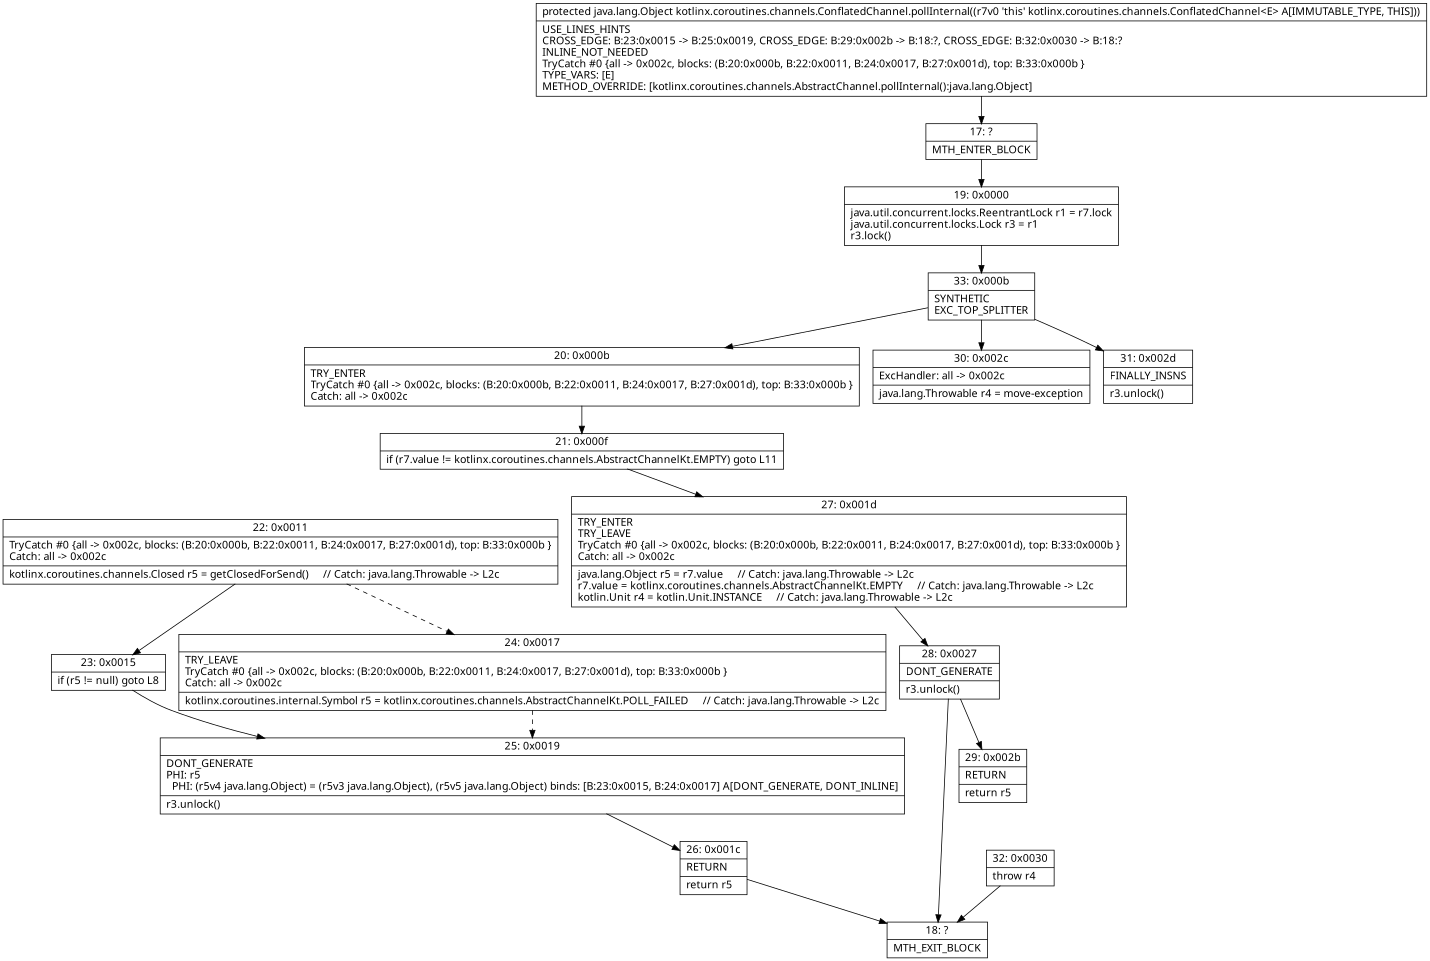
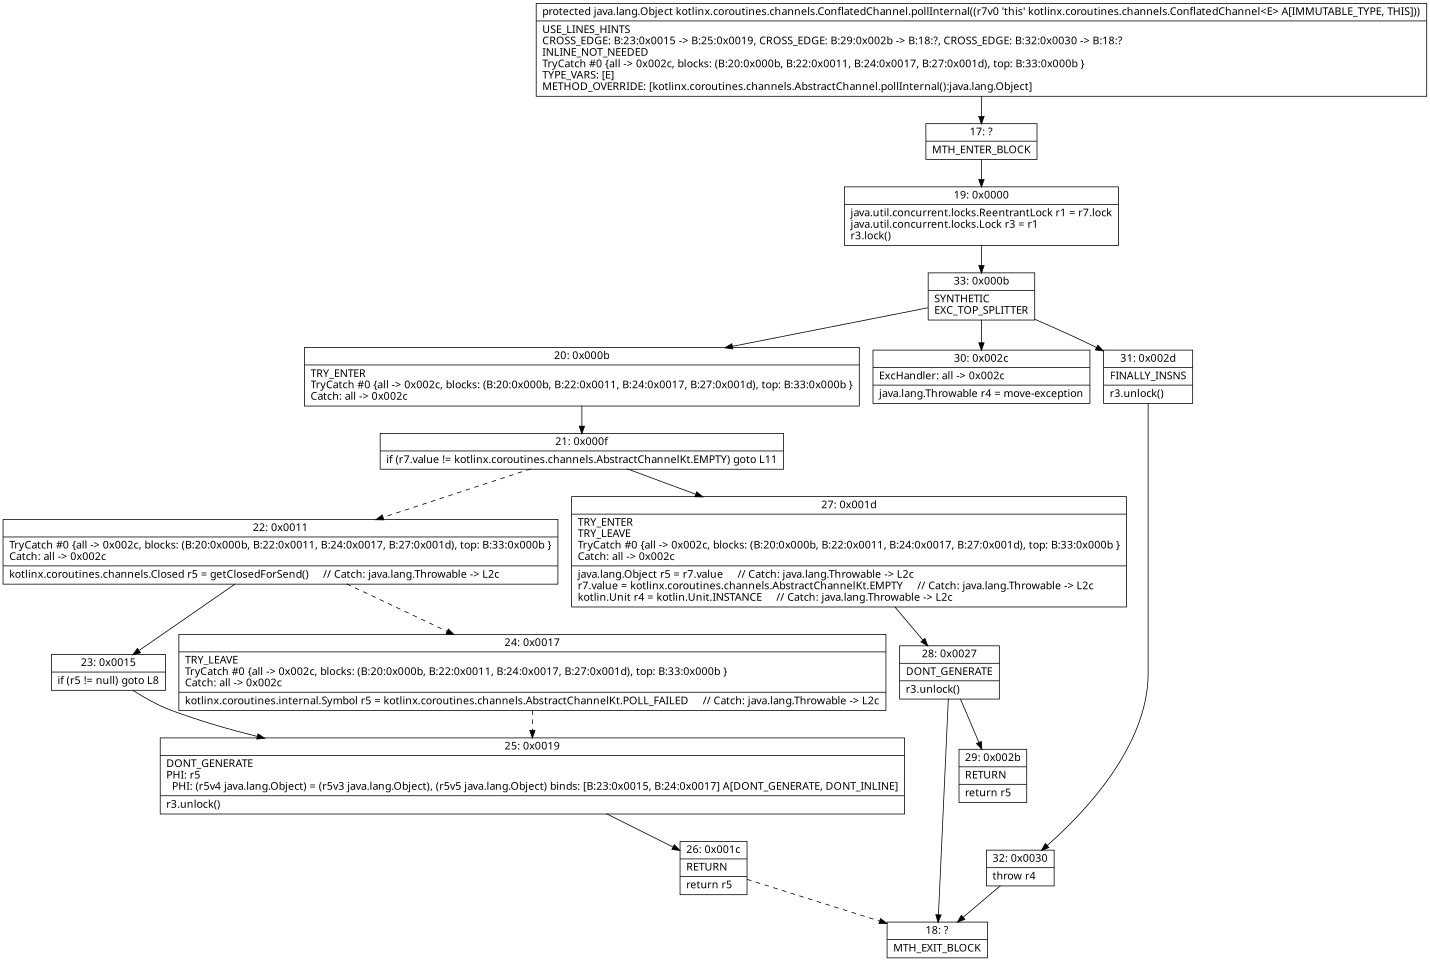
none -> (457, 493)
none -> (1148, 641)
(813, 900) -> (813, 900)
